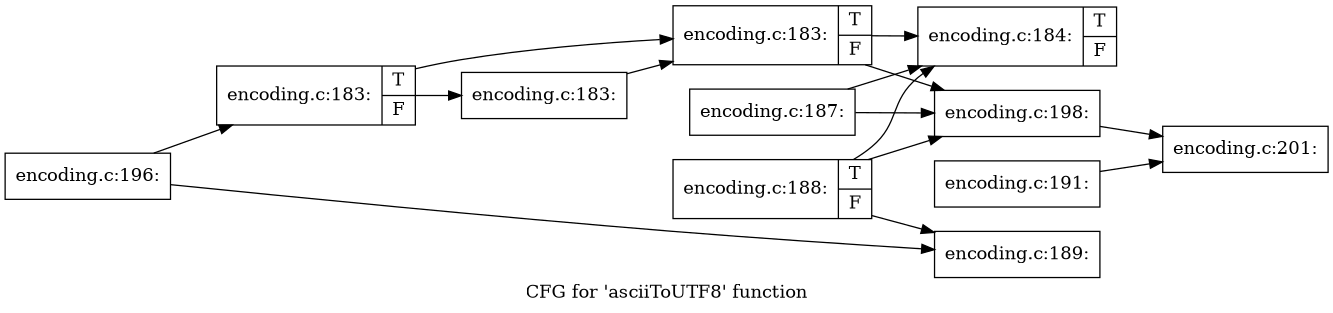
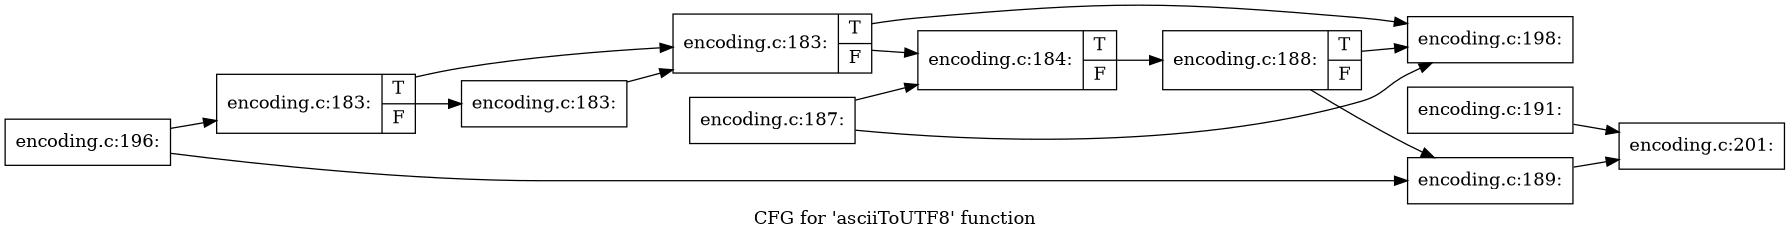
(891, 122) -> (1133, 60)
(1125, 130) -> (1590, 164)
